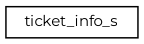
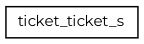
(72, 22) -> (72, 22)
